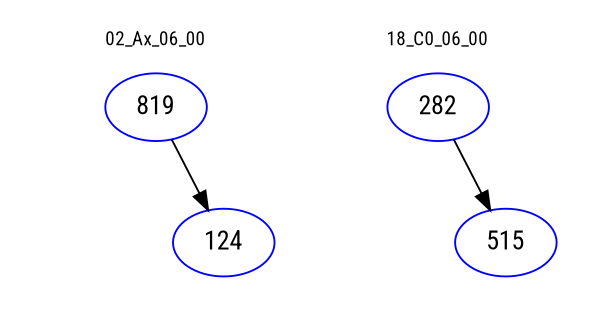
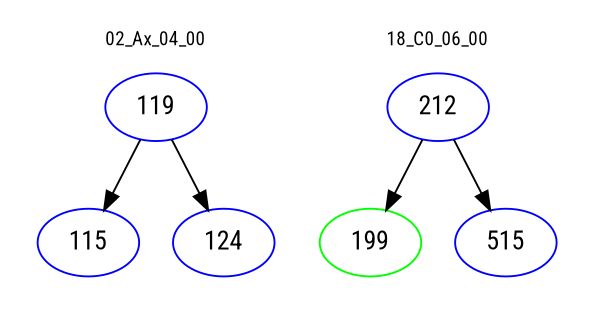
(156, 40) -> (156, 40)
(156, 107) -> (156, 107)
(438, 107) -> (438, 107)
none -> (88, 243)
none -> (370, 243)
